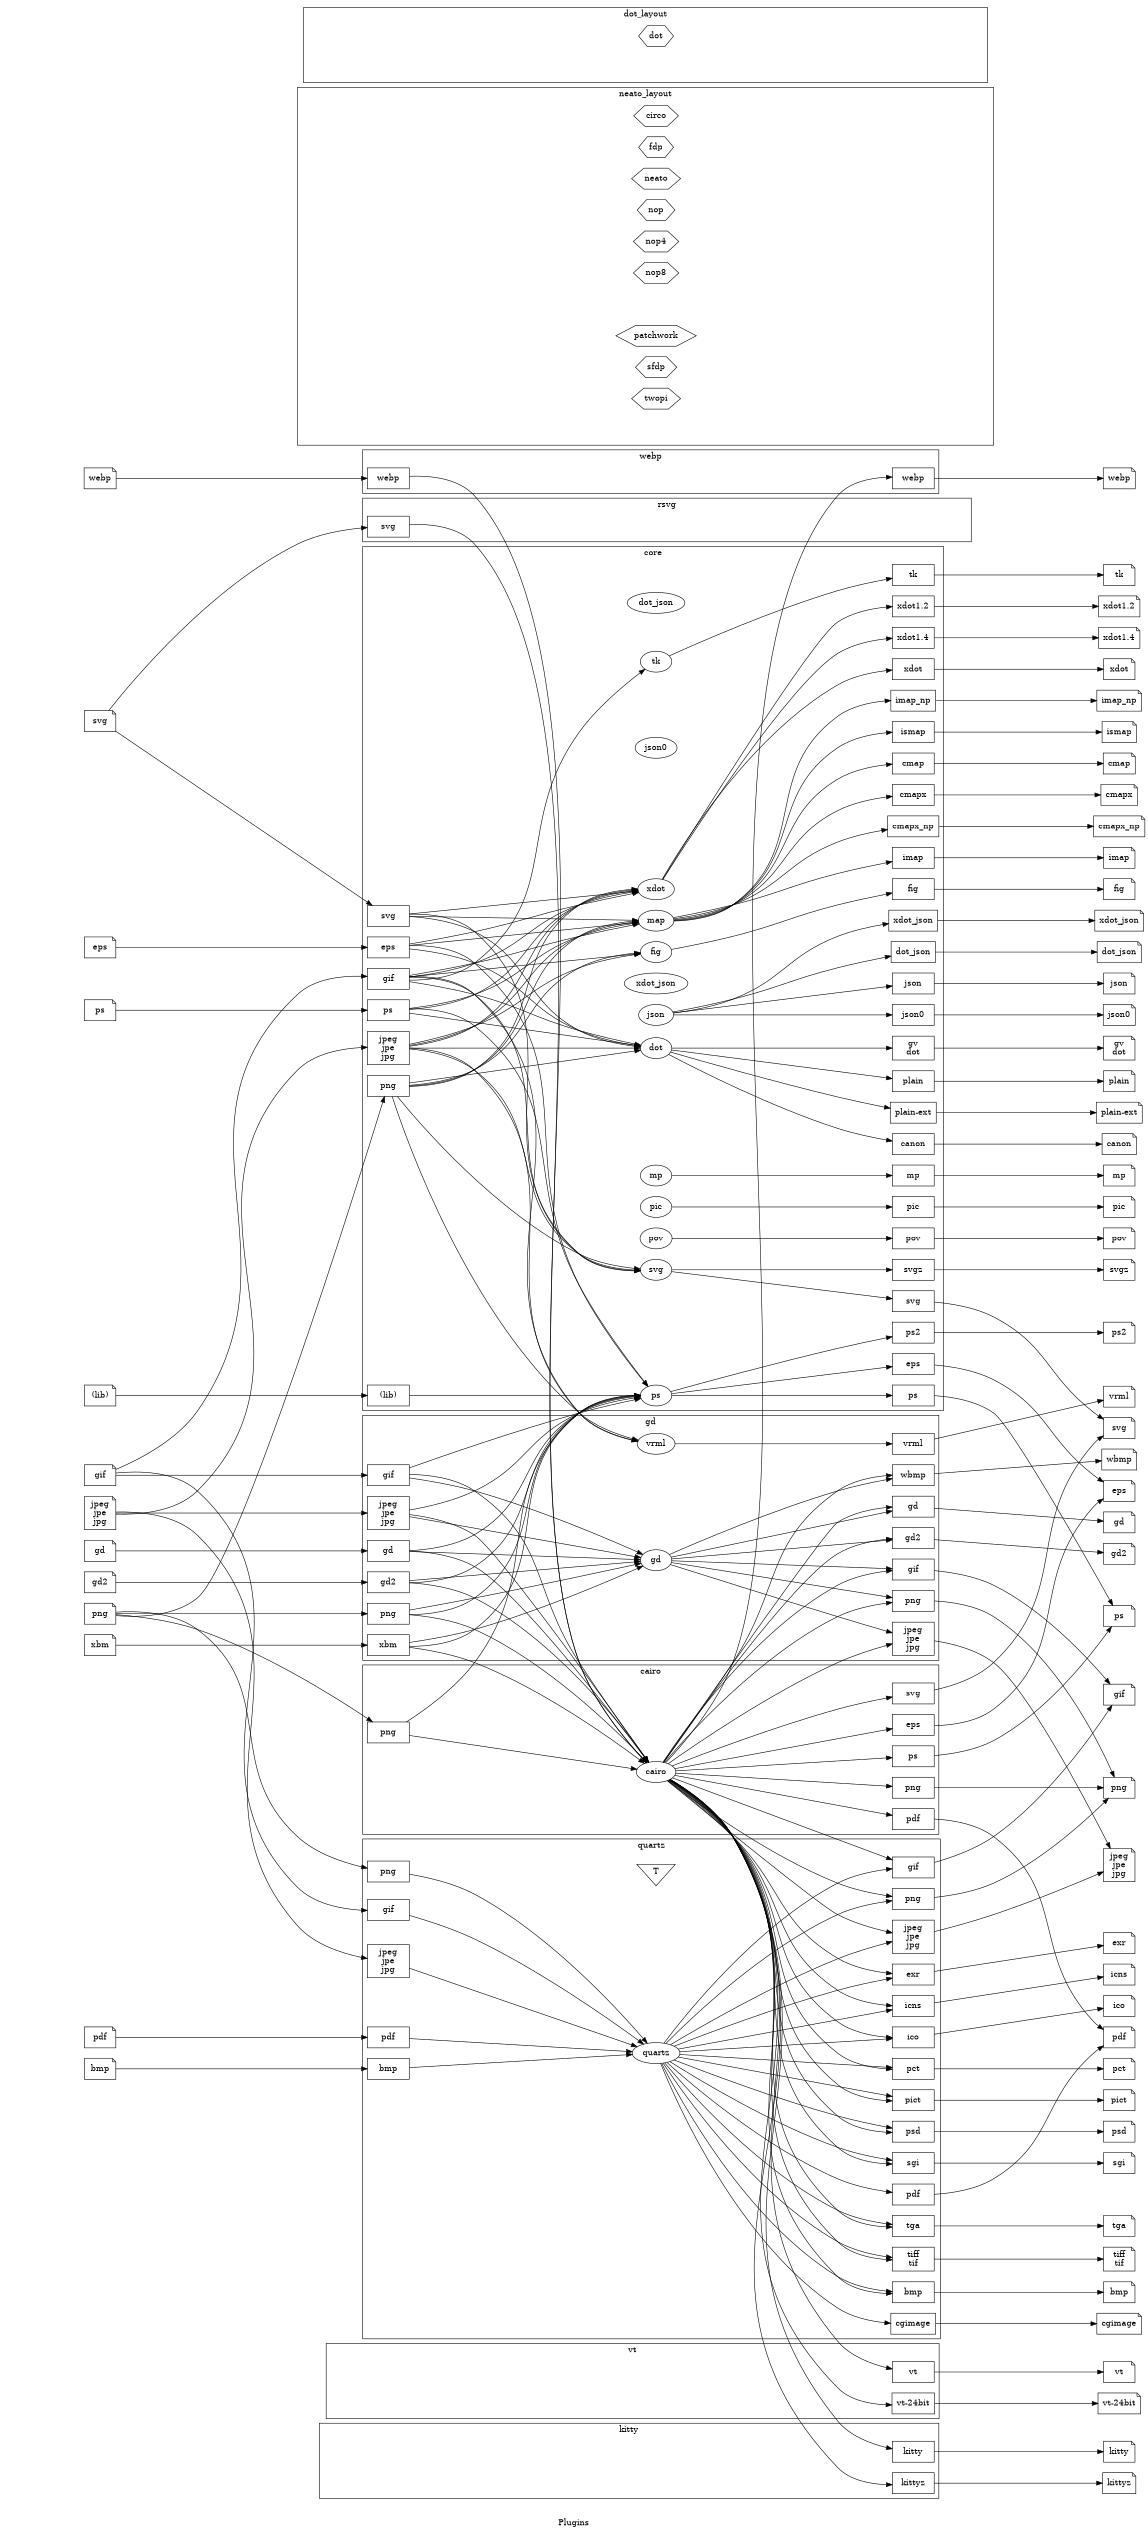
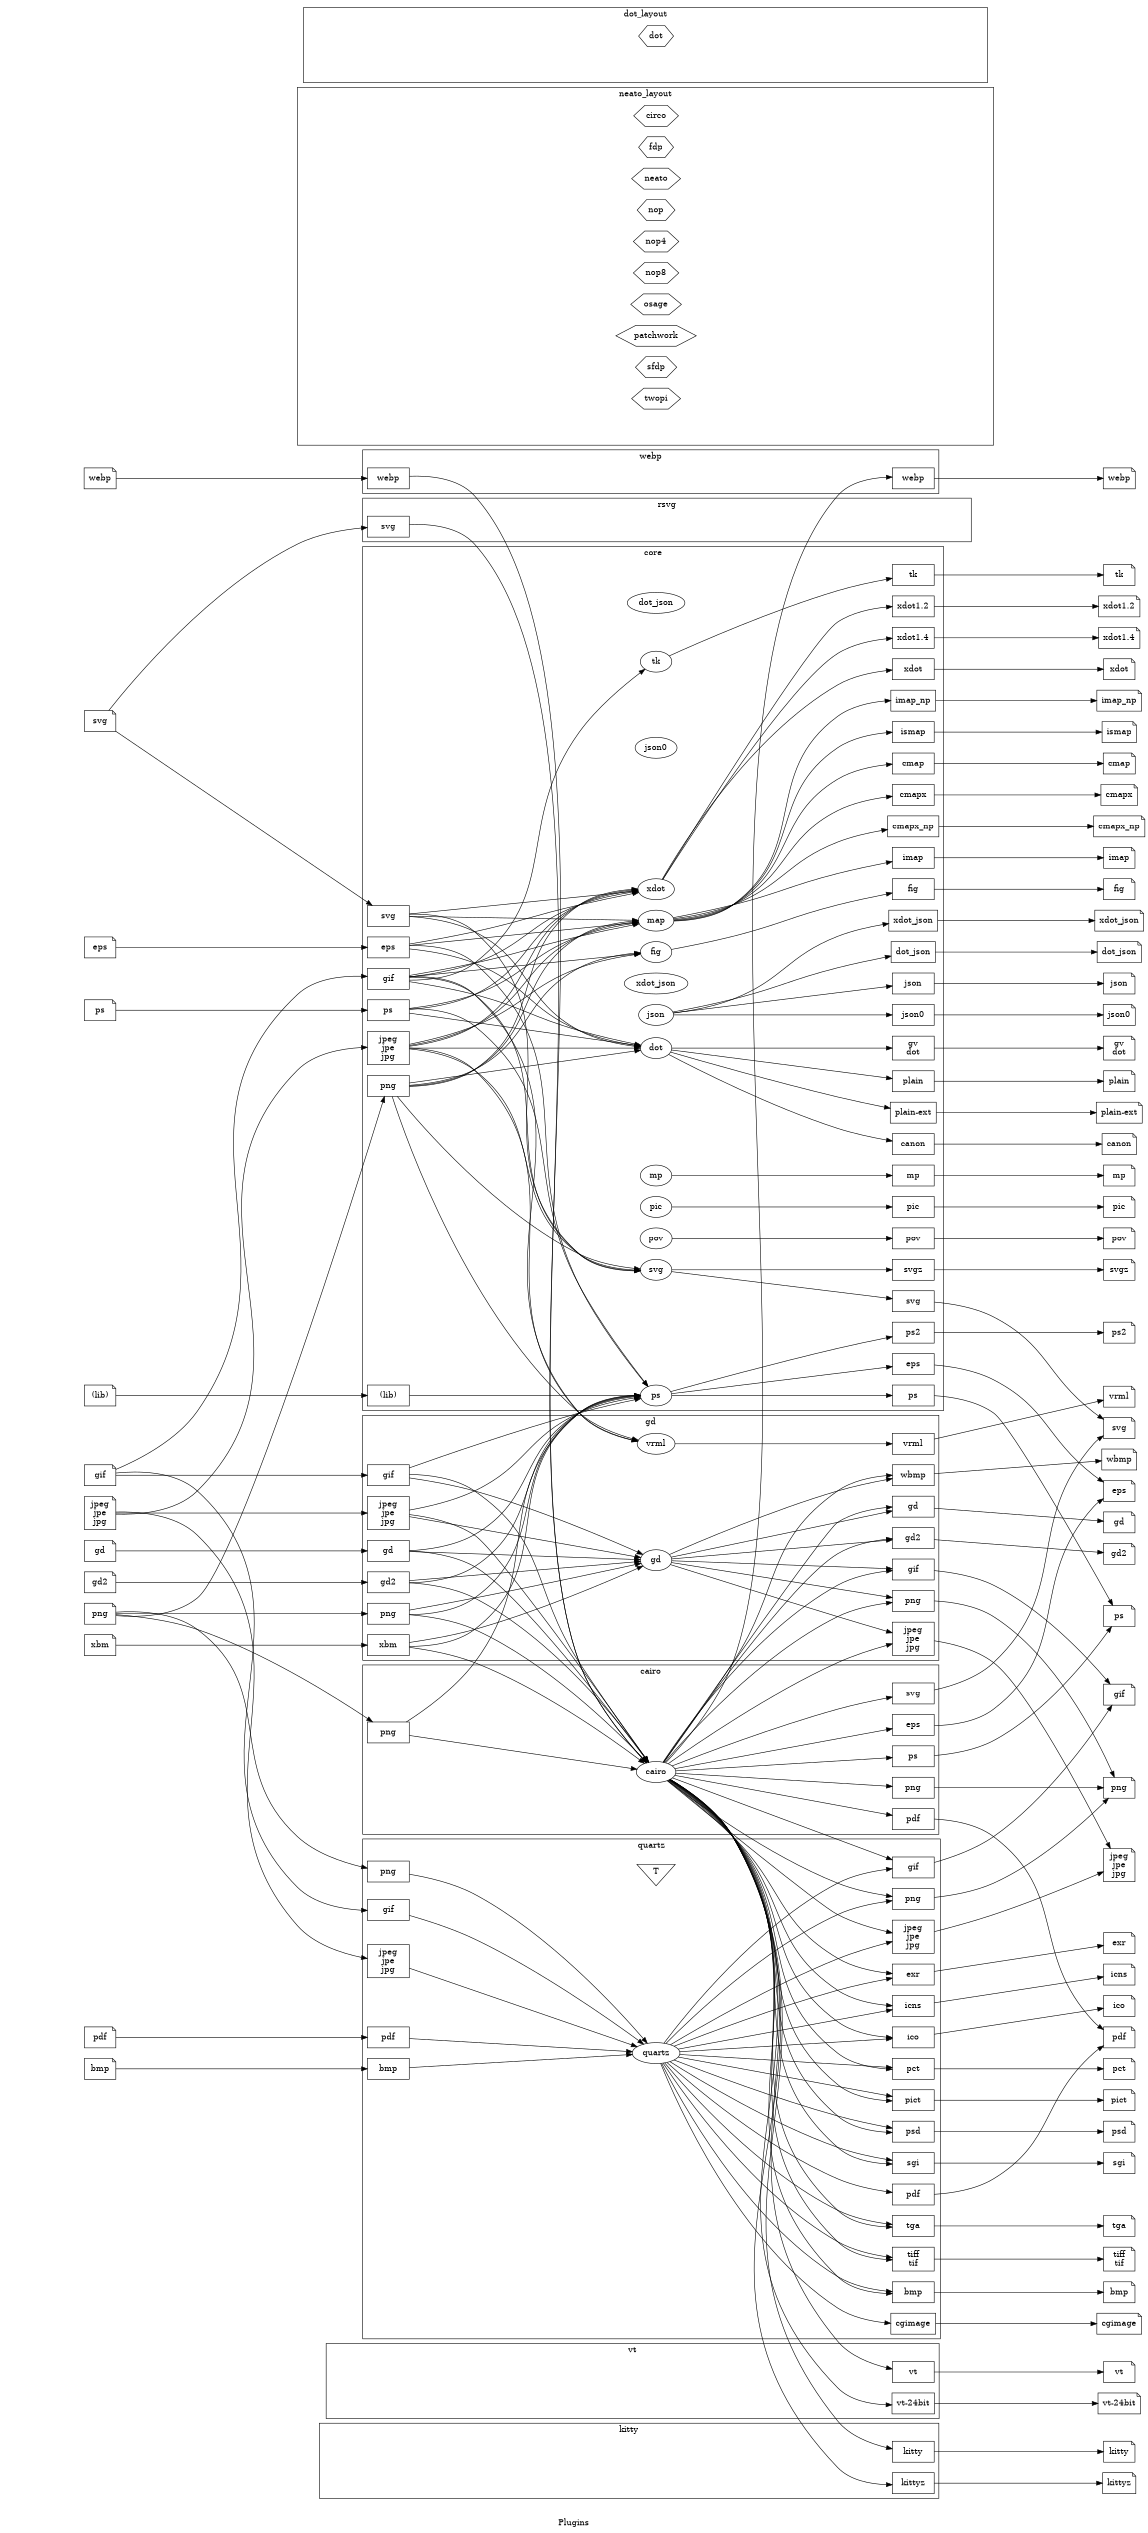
none -> (656, 304)
